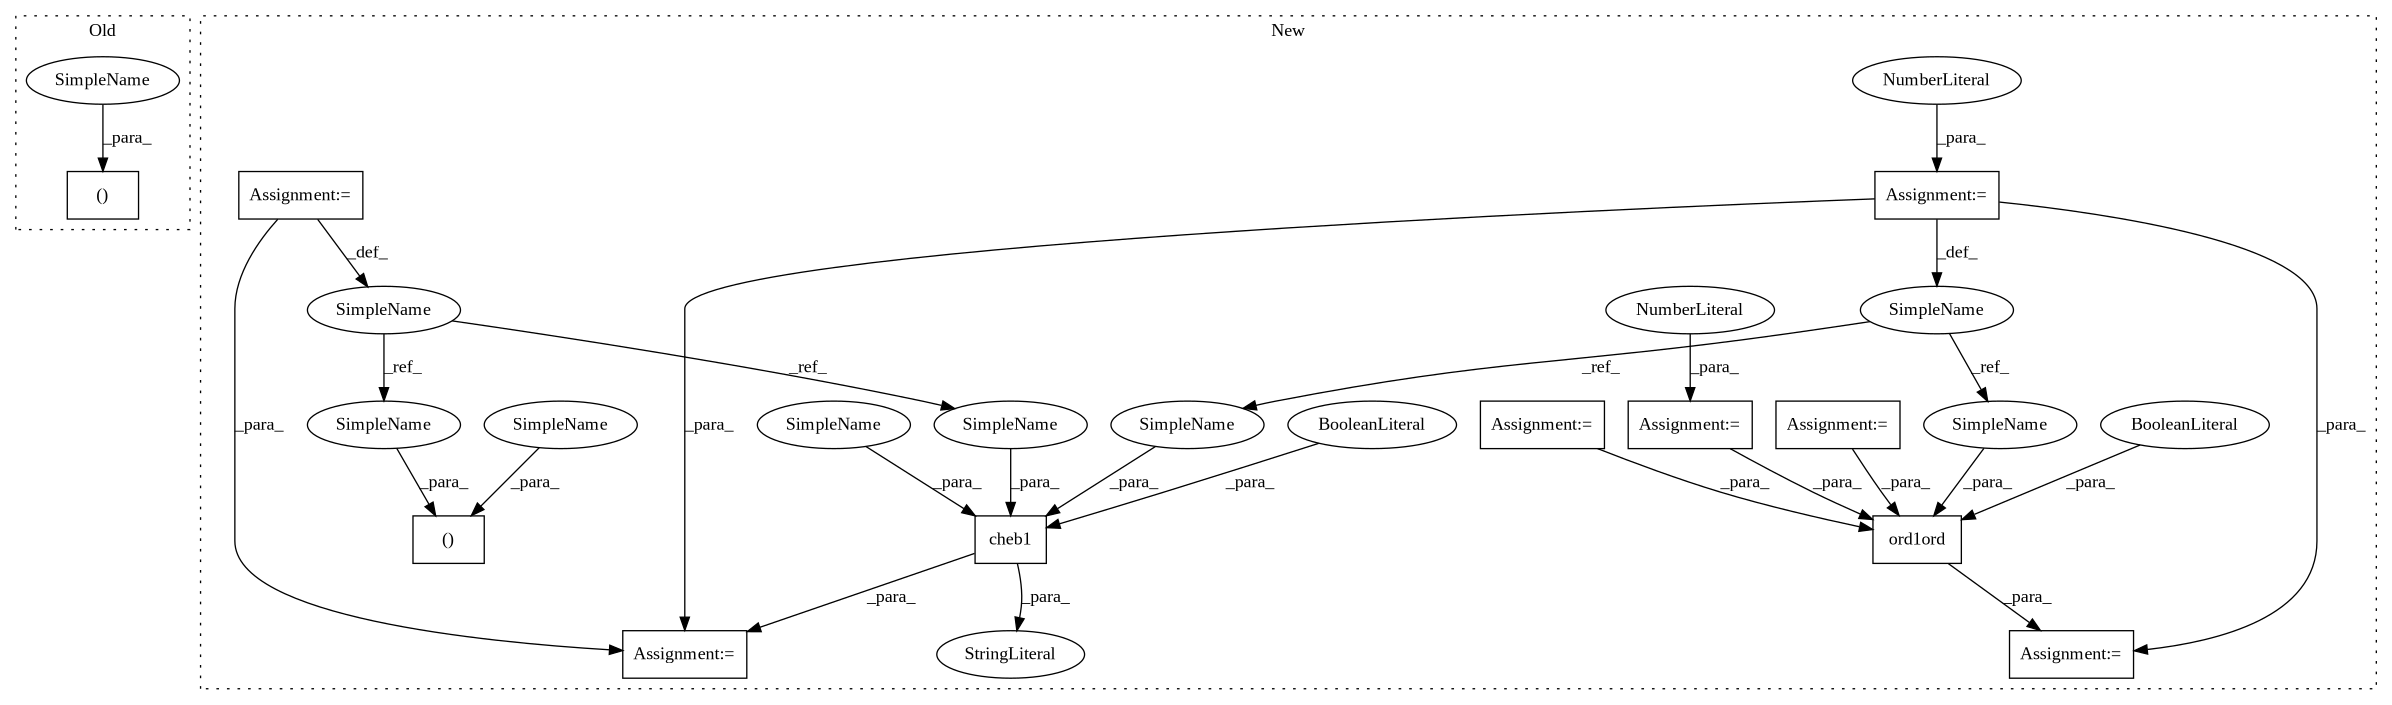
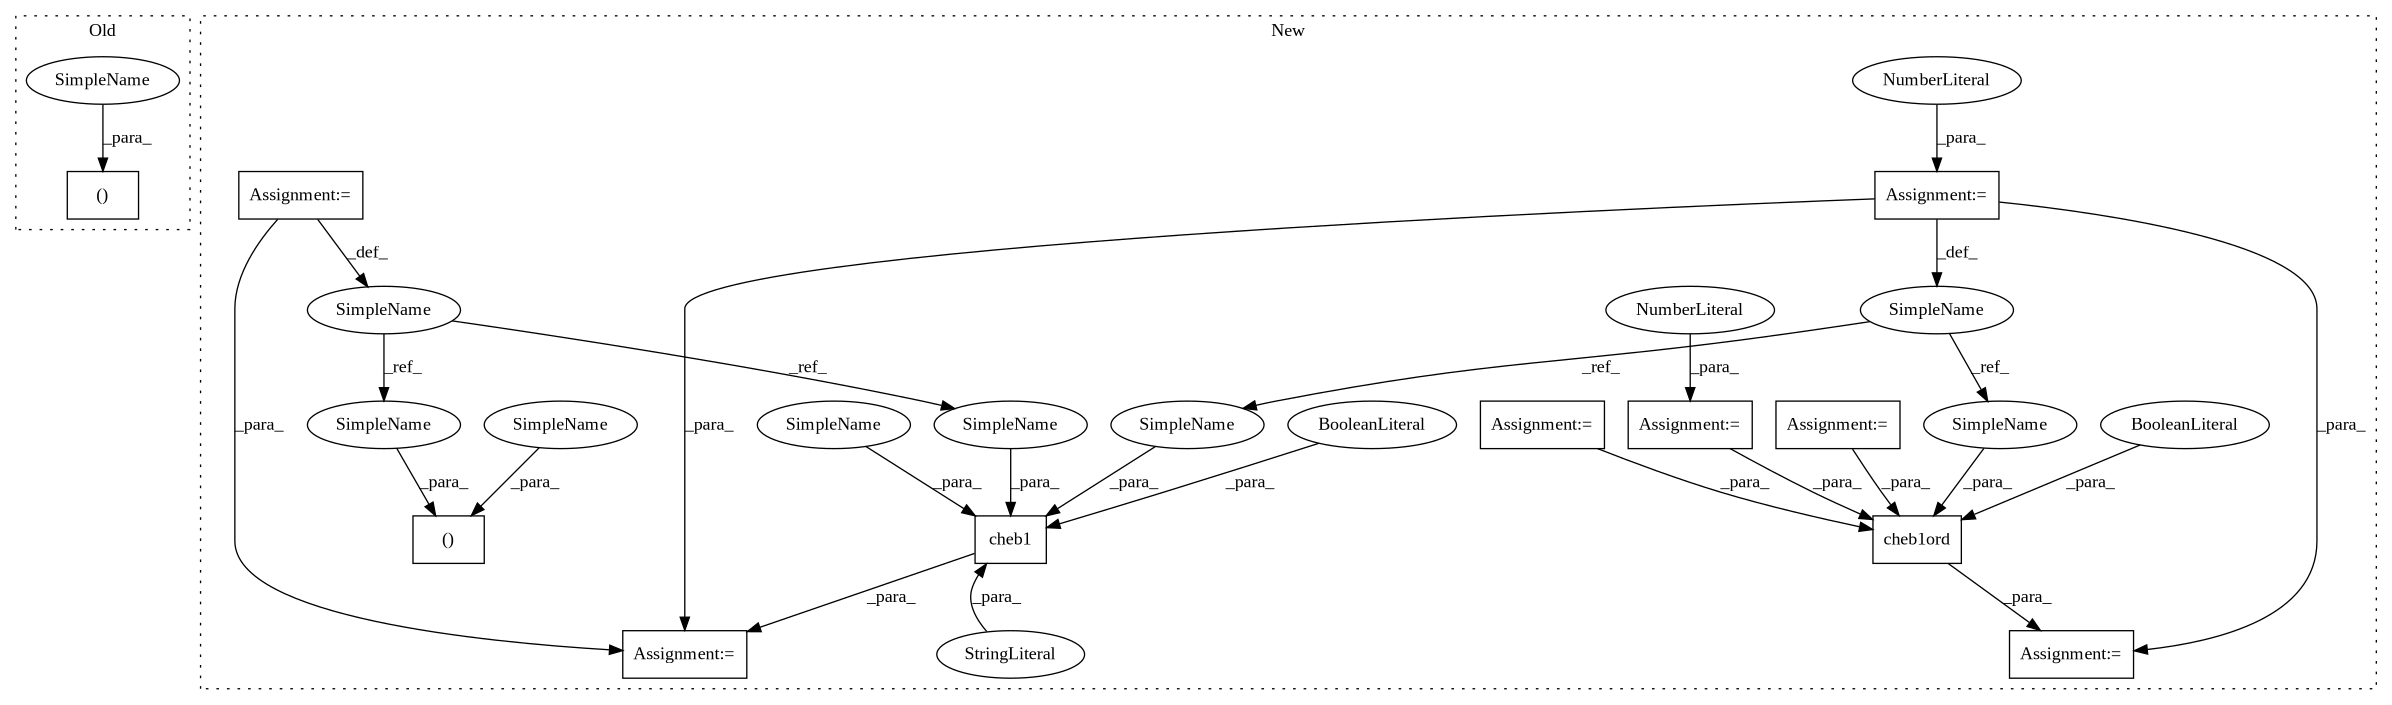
(1917, 540) -> (1917, 540)
(1022, 591) -> (972, 604)
